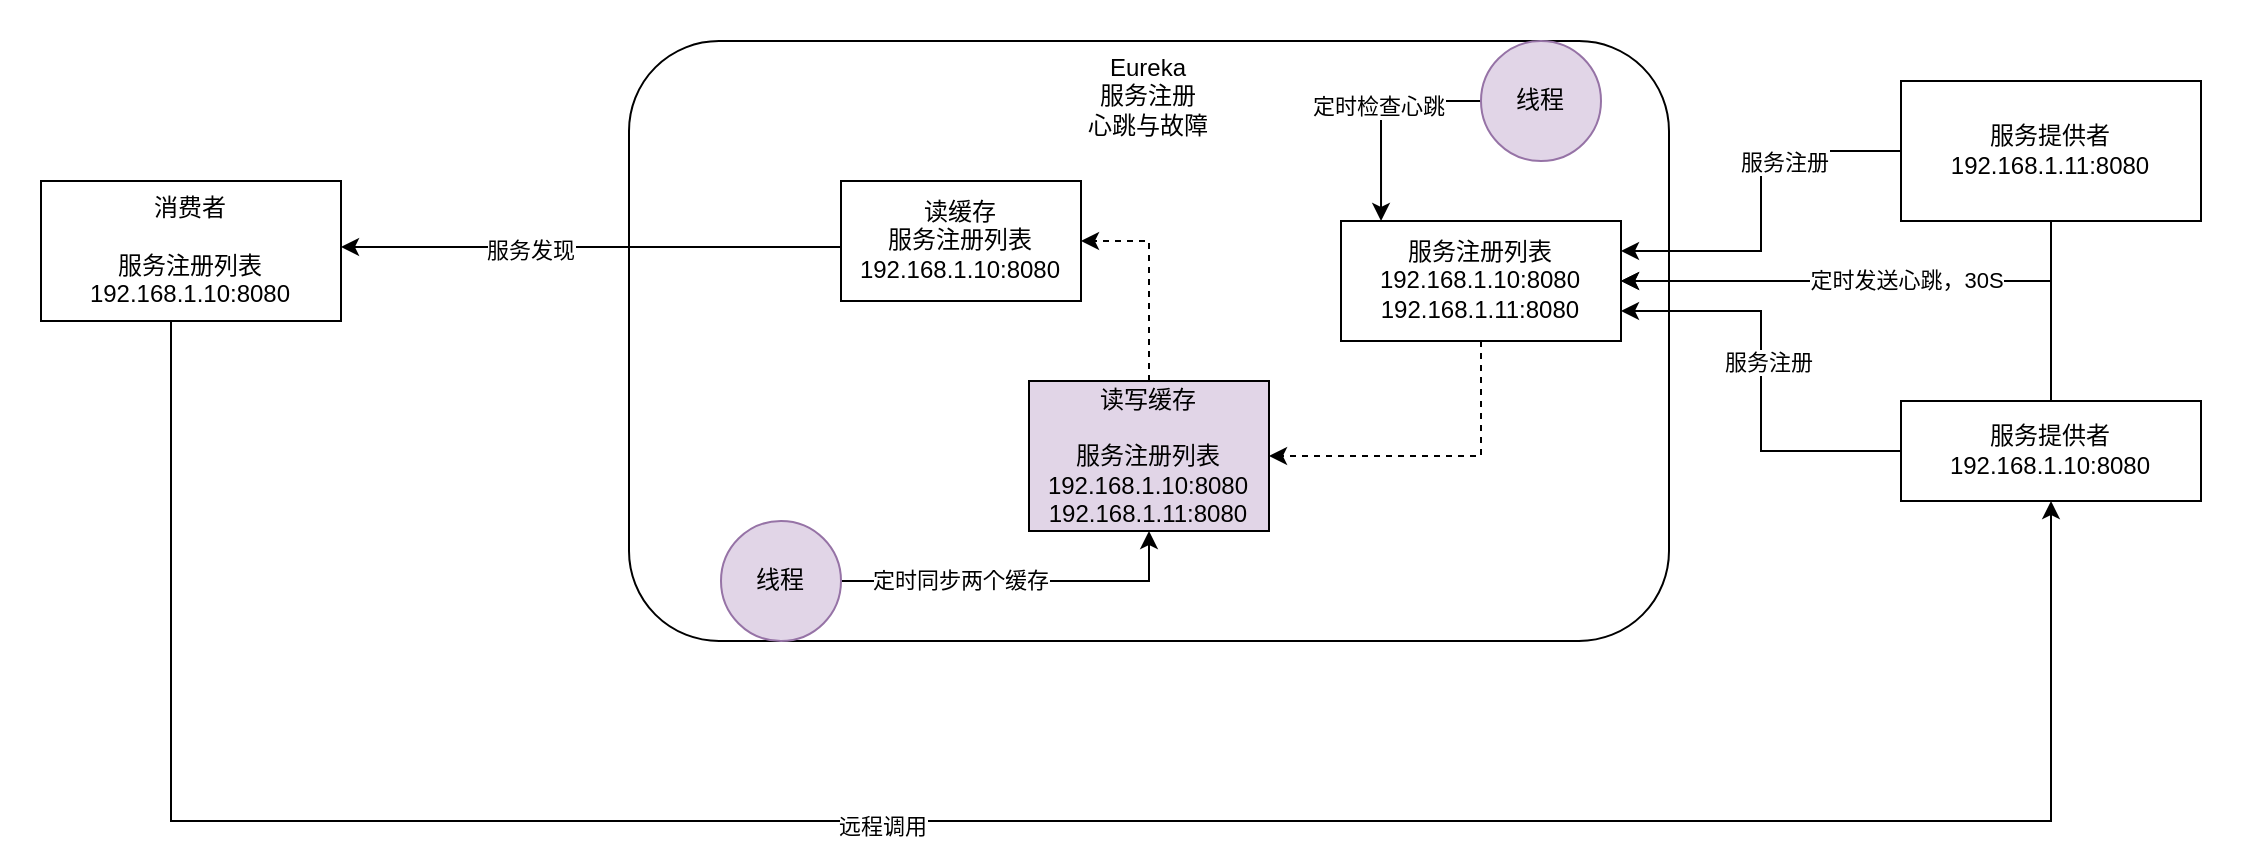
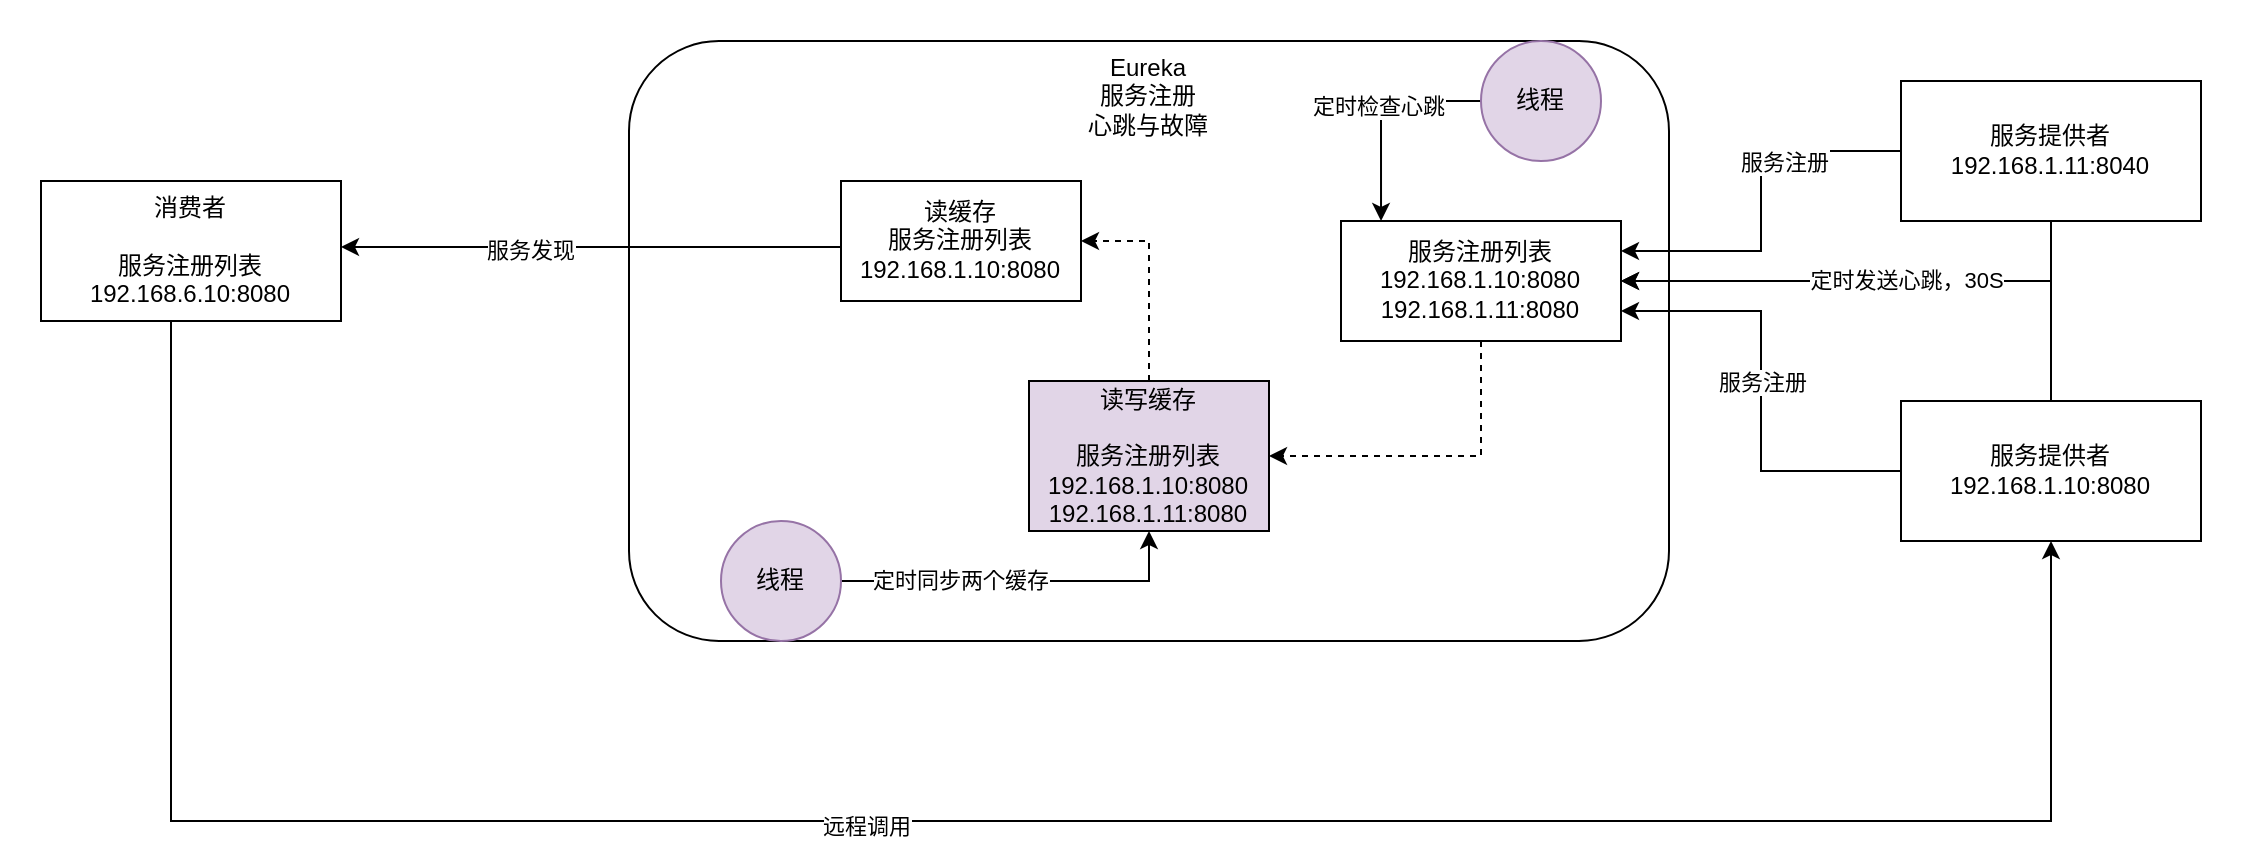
(2051, 151) -> (2051, 151)
(191, 251) -> (191, 251)
(2051, 451) -> (2051, 471)
